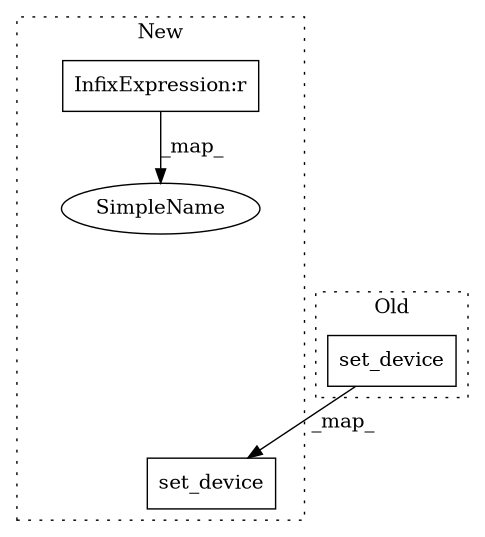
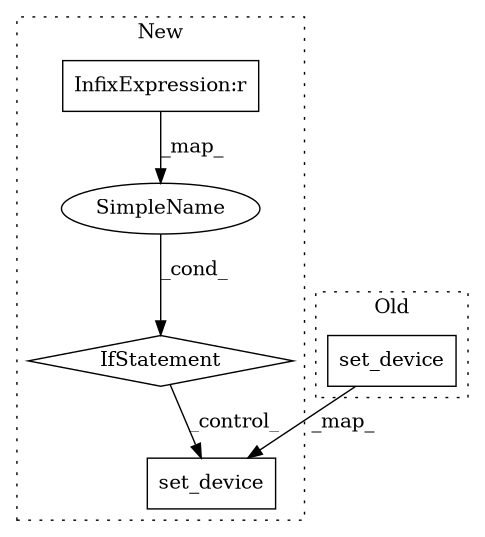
none -> (161, 361)
